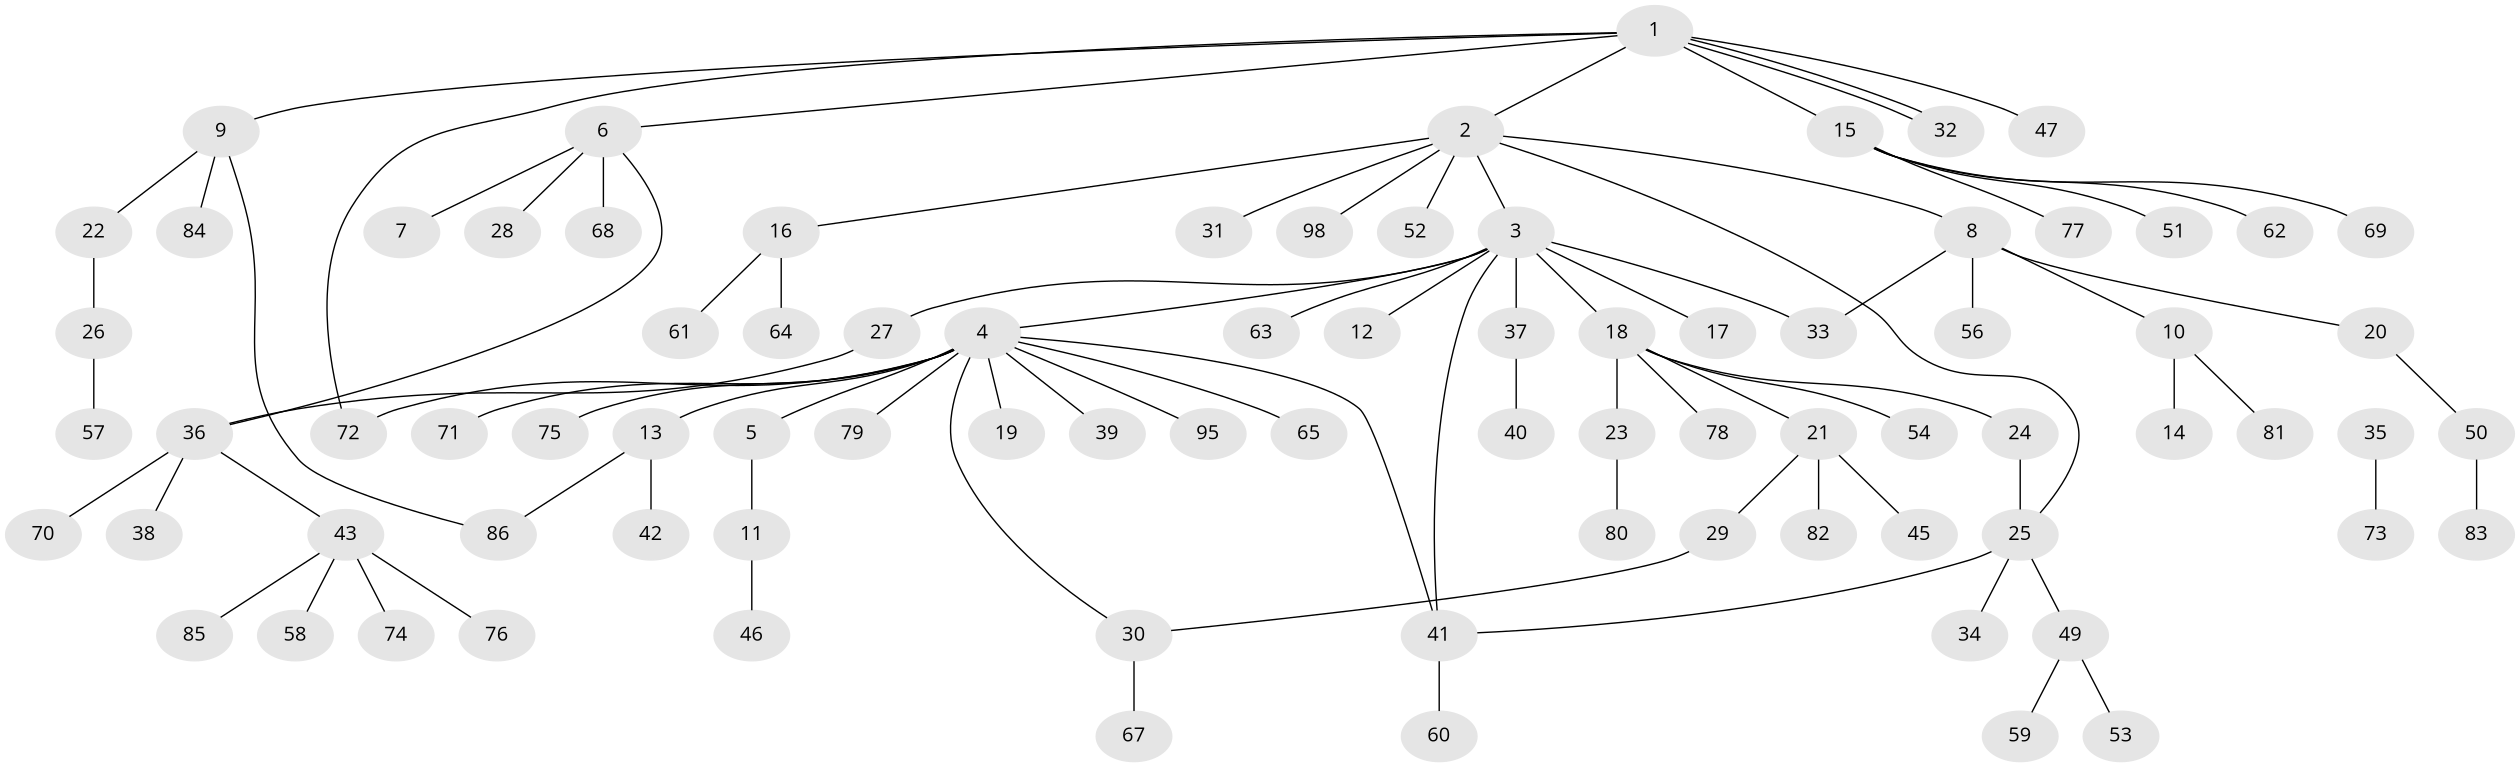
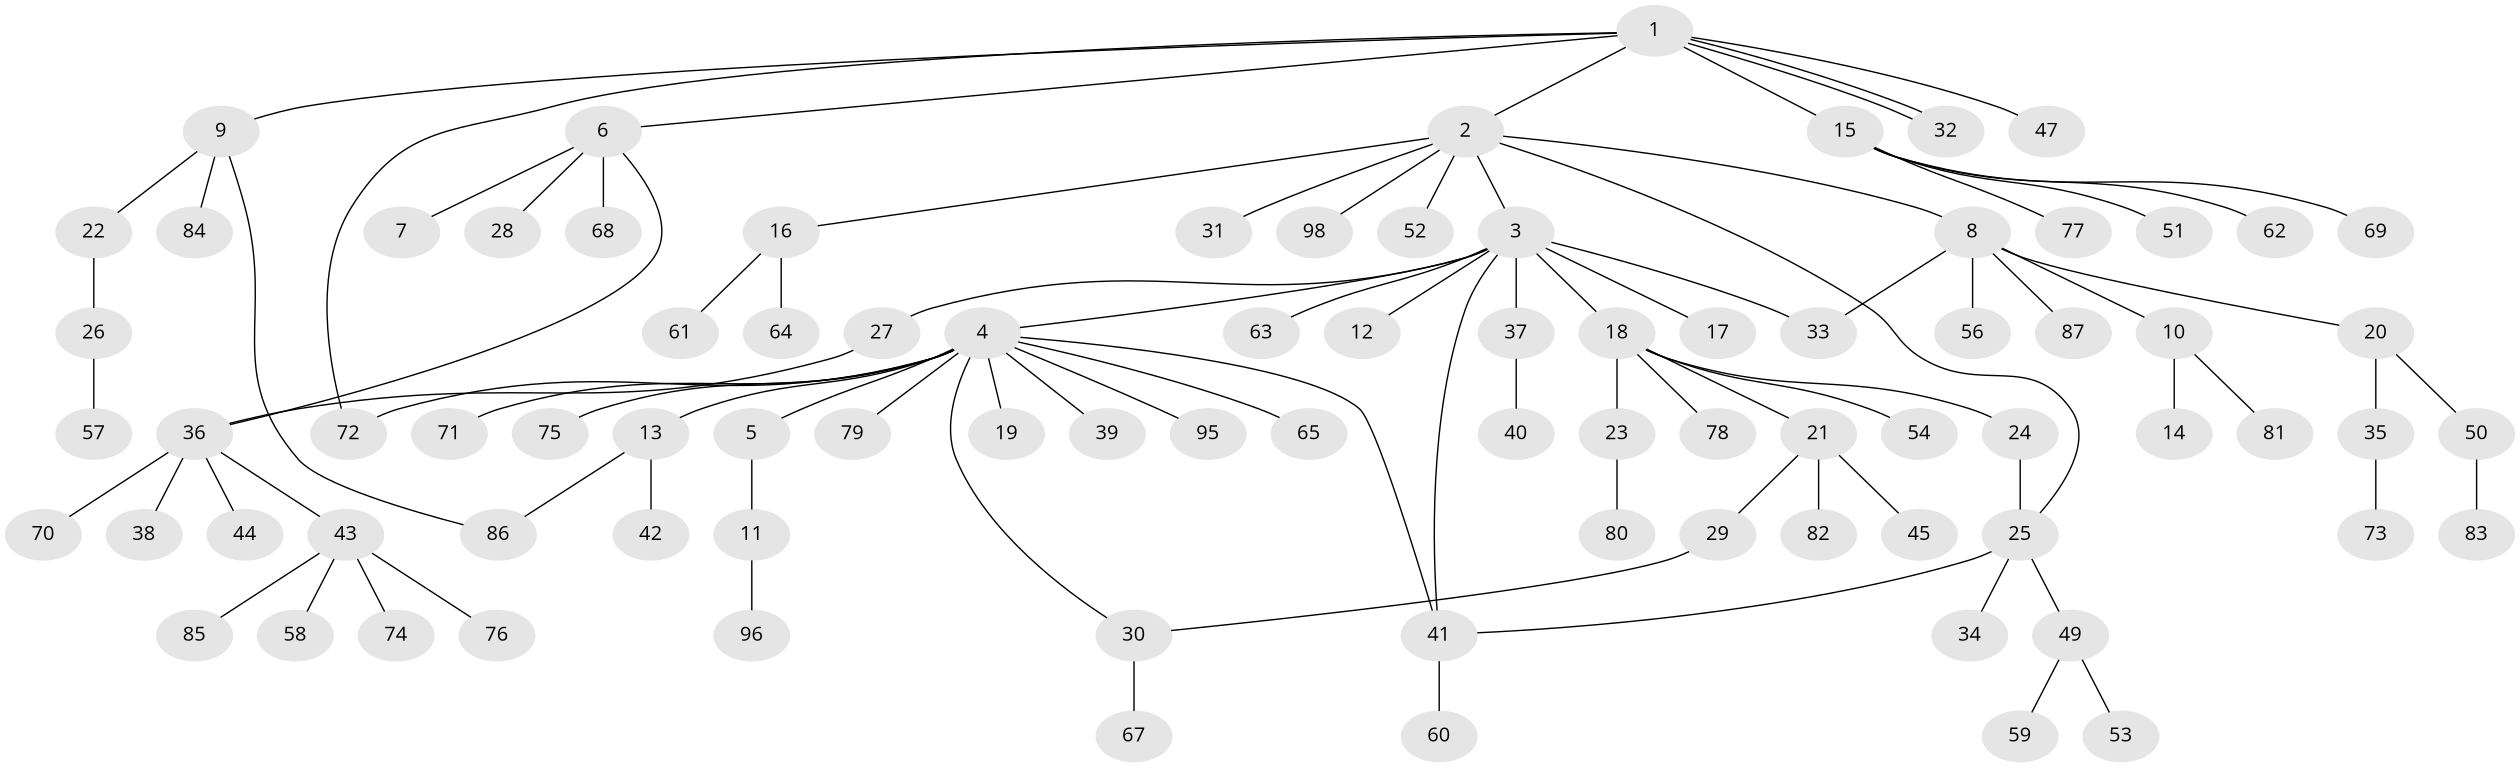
none -> (2073, 333)
none -> (2376, 384)
none -> (245, 535)
(752, 636) -> (752, 636)
